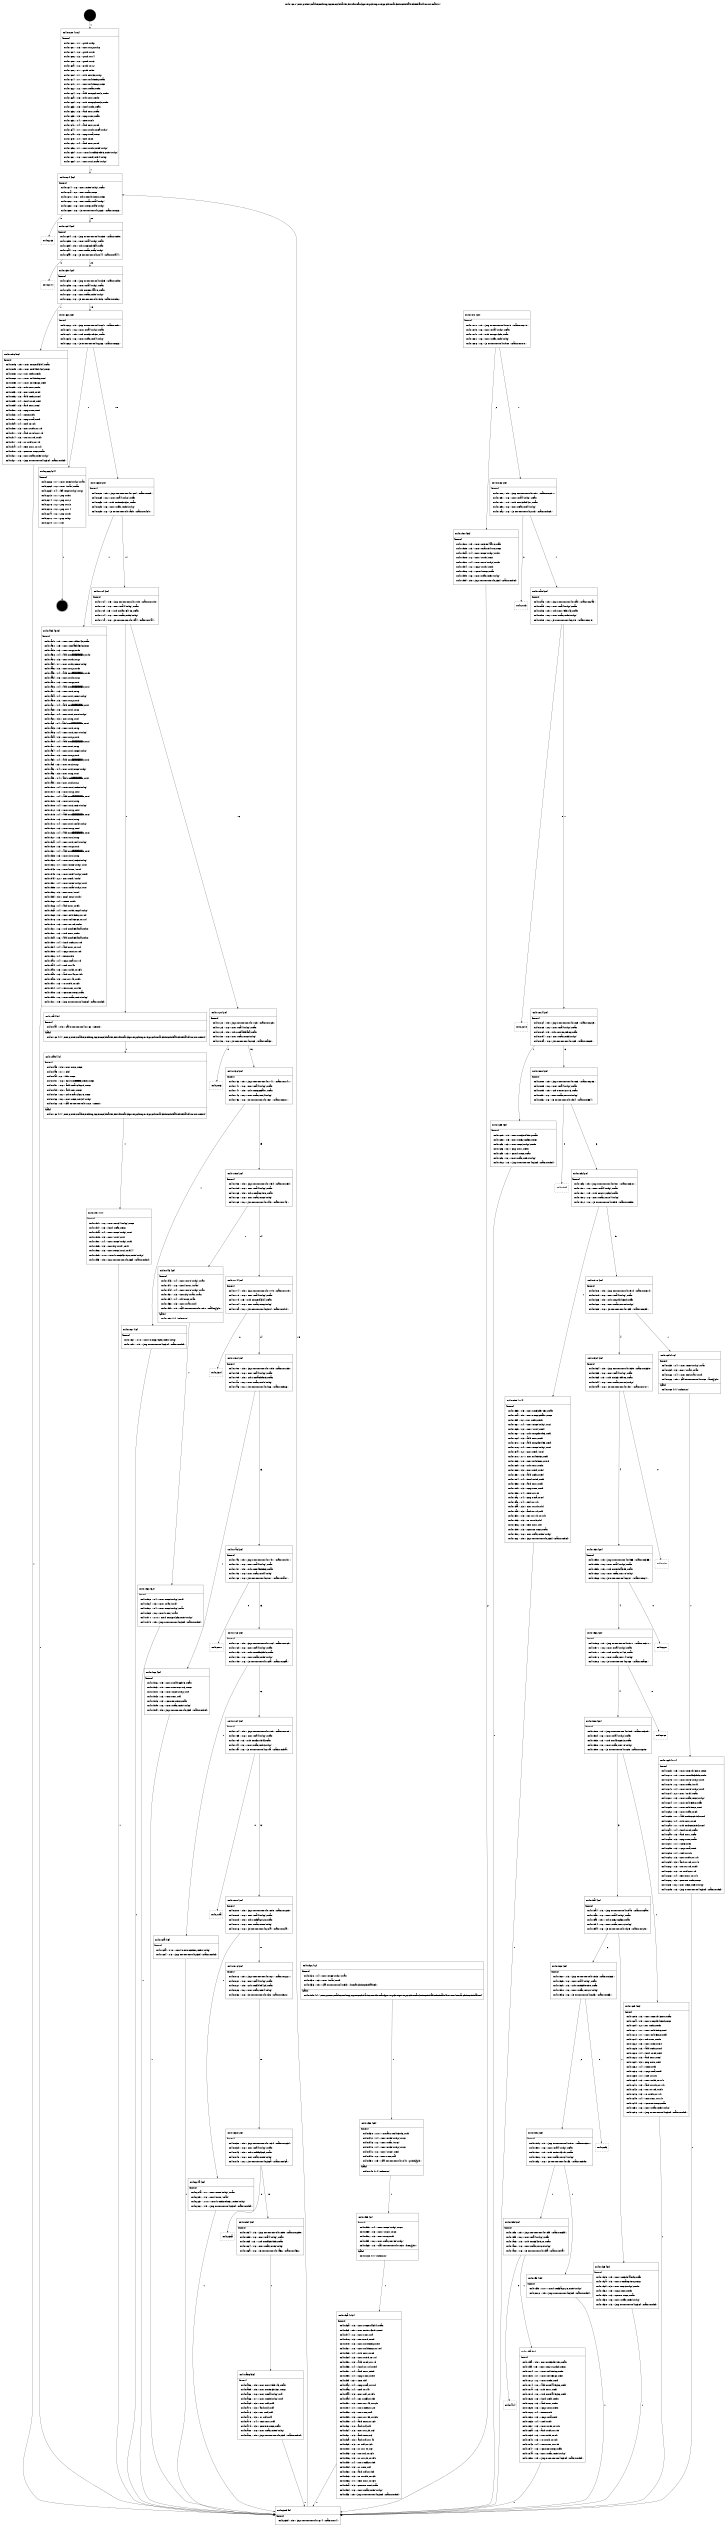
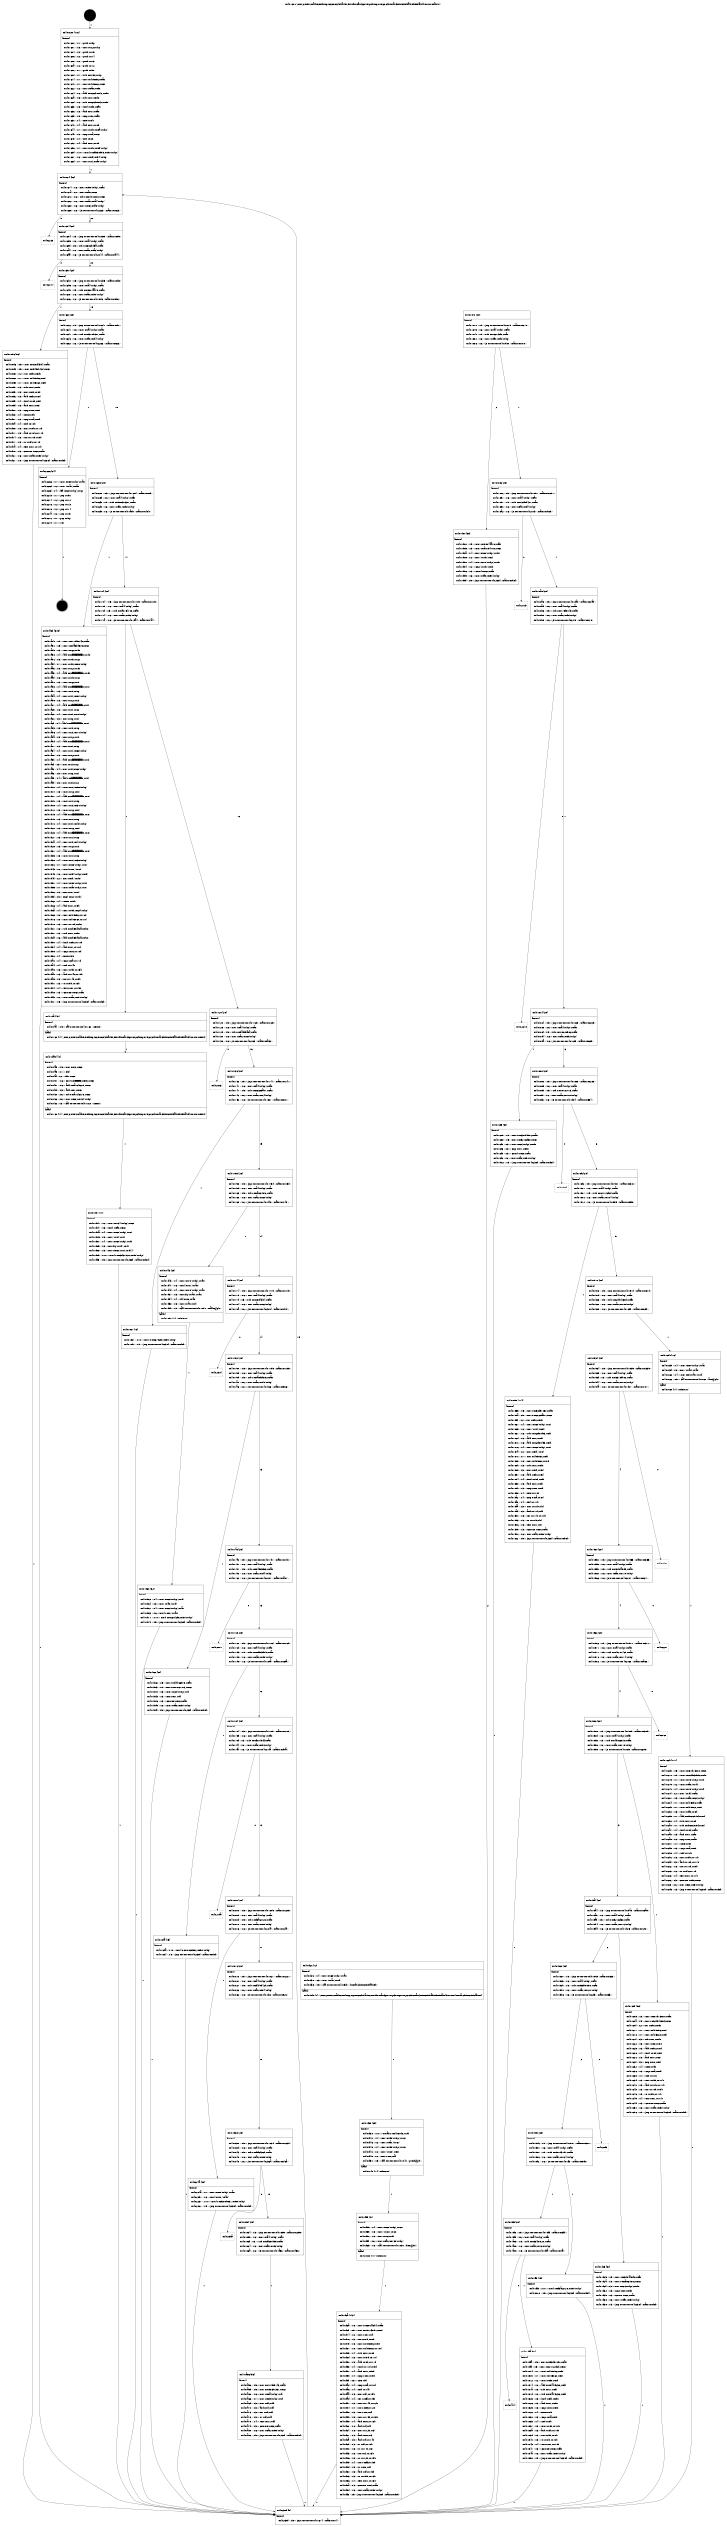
(619, 1333) -> none
